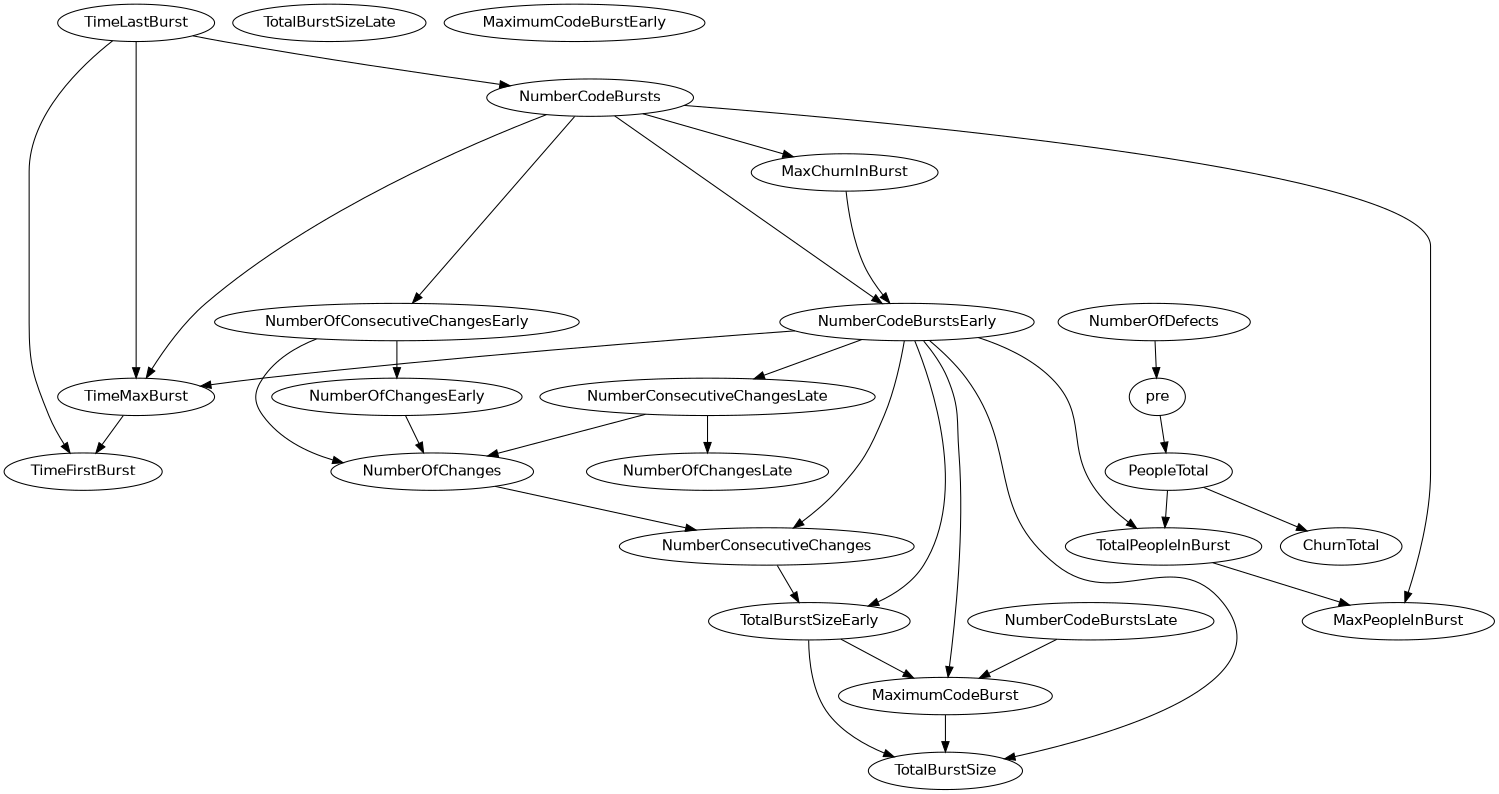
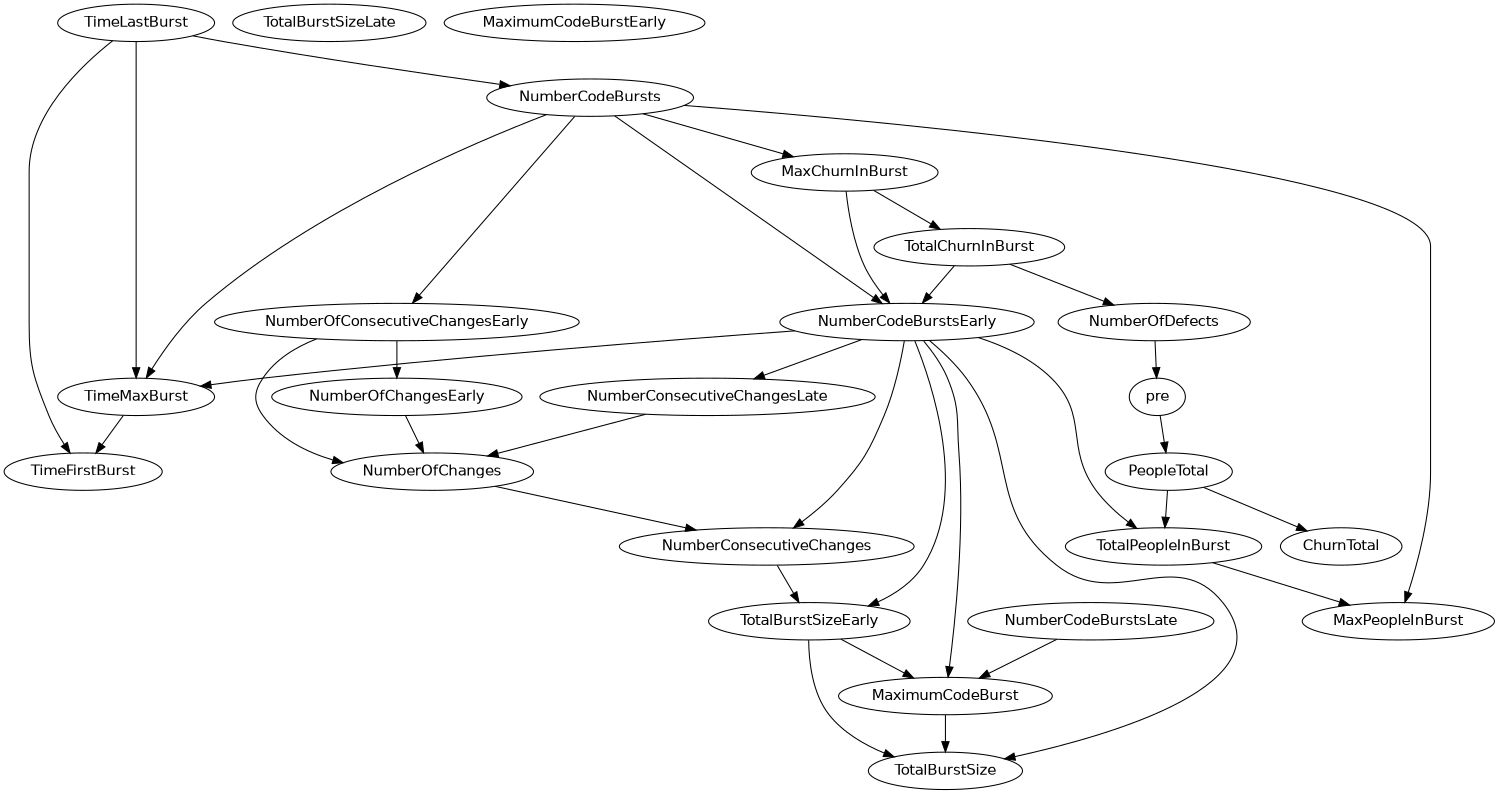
none -> (969, 247)
(708, 472) -> none
